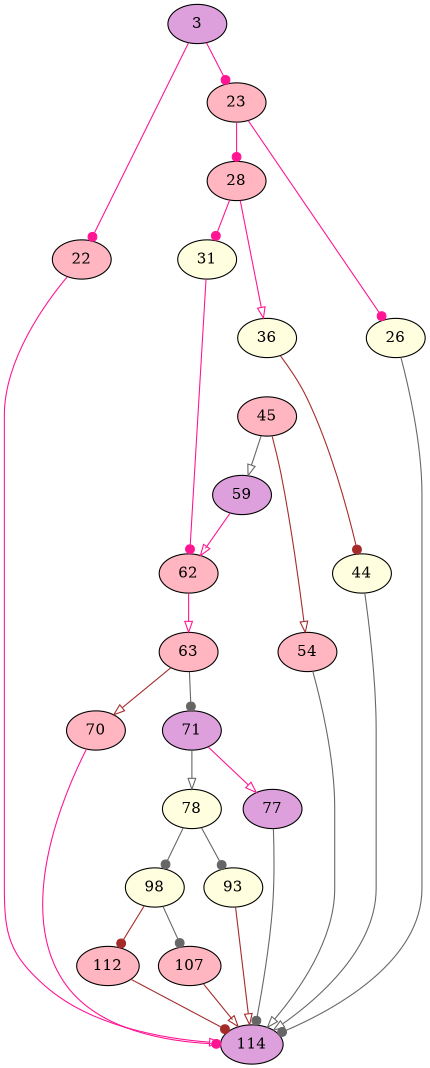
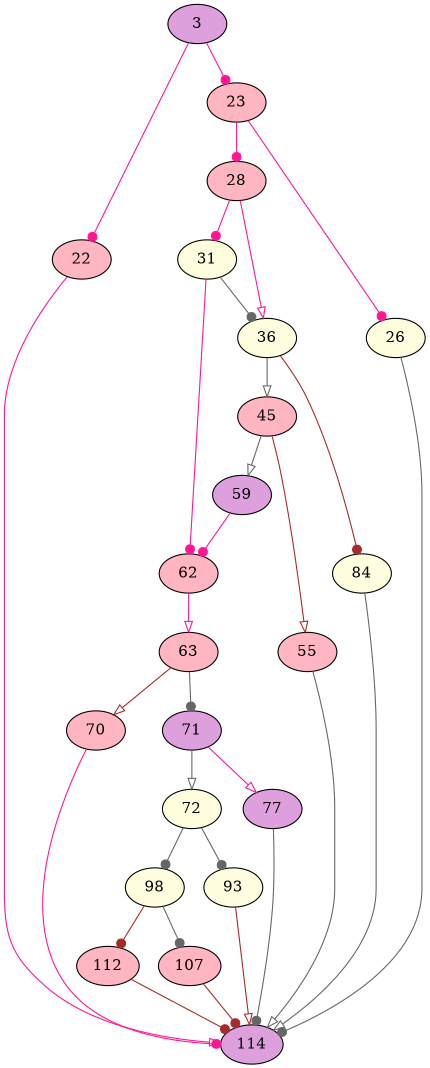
none -> (234, 295)
none -> (267, 372)
(218, 531) -> (218, 531)
(362, 573) -> (362, 573)
(307, 652) -> (307, 652)
(192, 809) -> (192, 809)
(218, 1002) -> (218, 1002)
